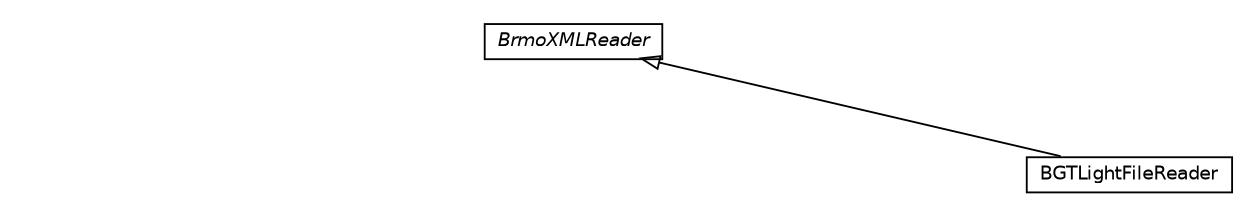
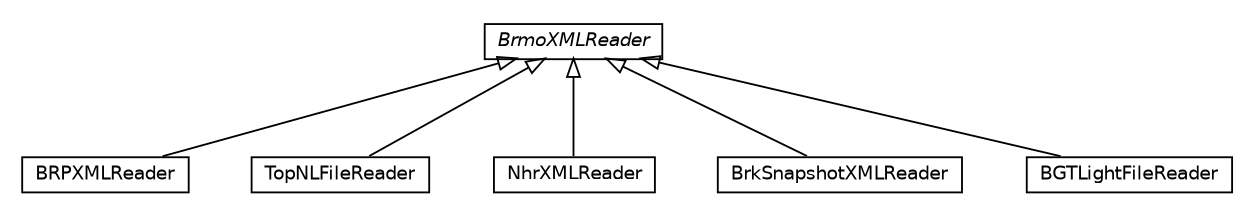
none -> (105, 174)
none -> (340, 174)
none -> (574, 174)
none -> (840, 174)
